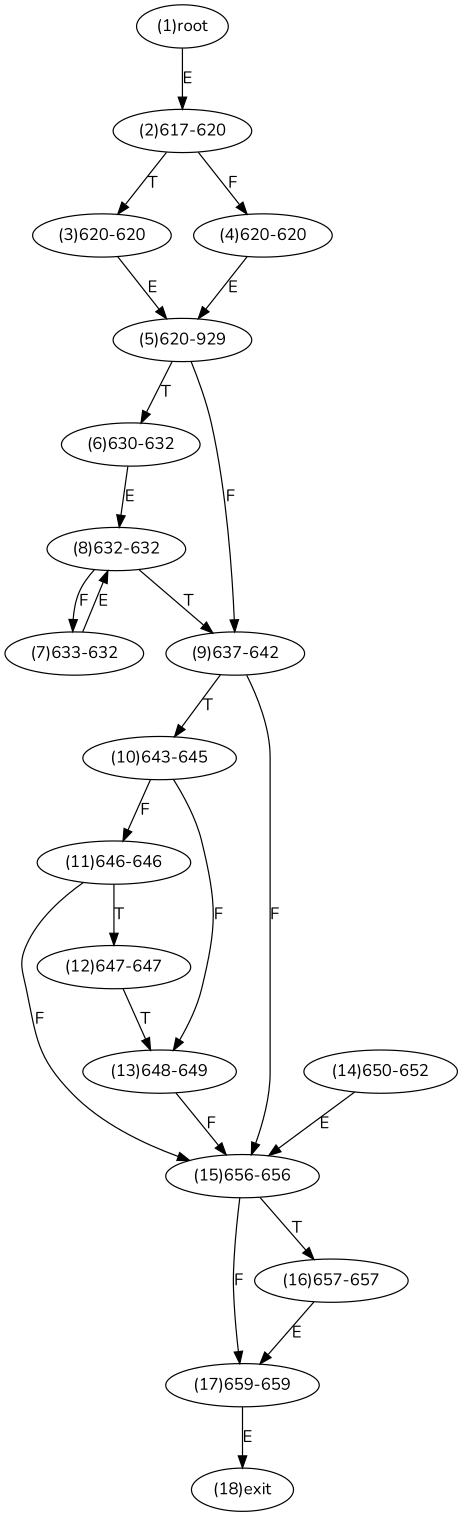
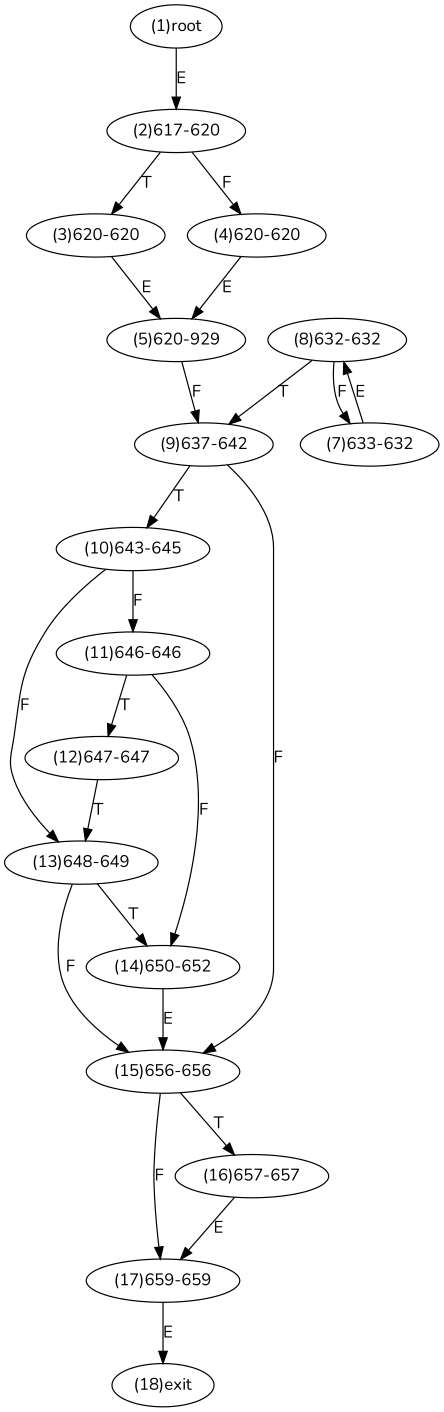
(131, 445) -> none
none -> (118, 910)
(39, 1043) -> (198, 800)
